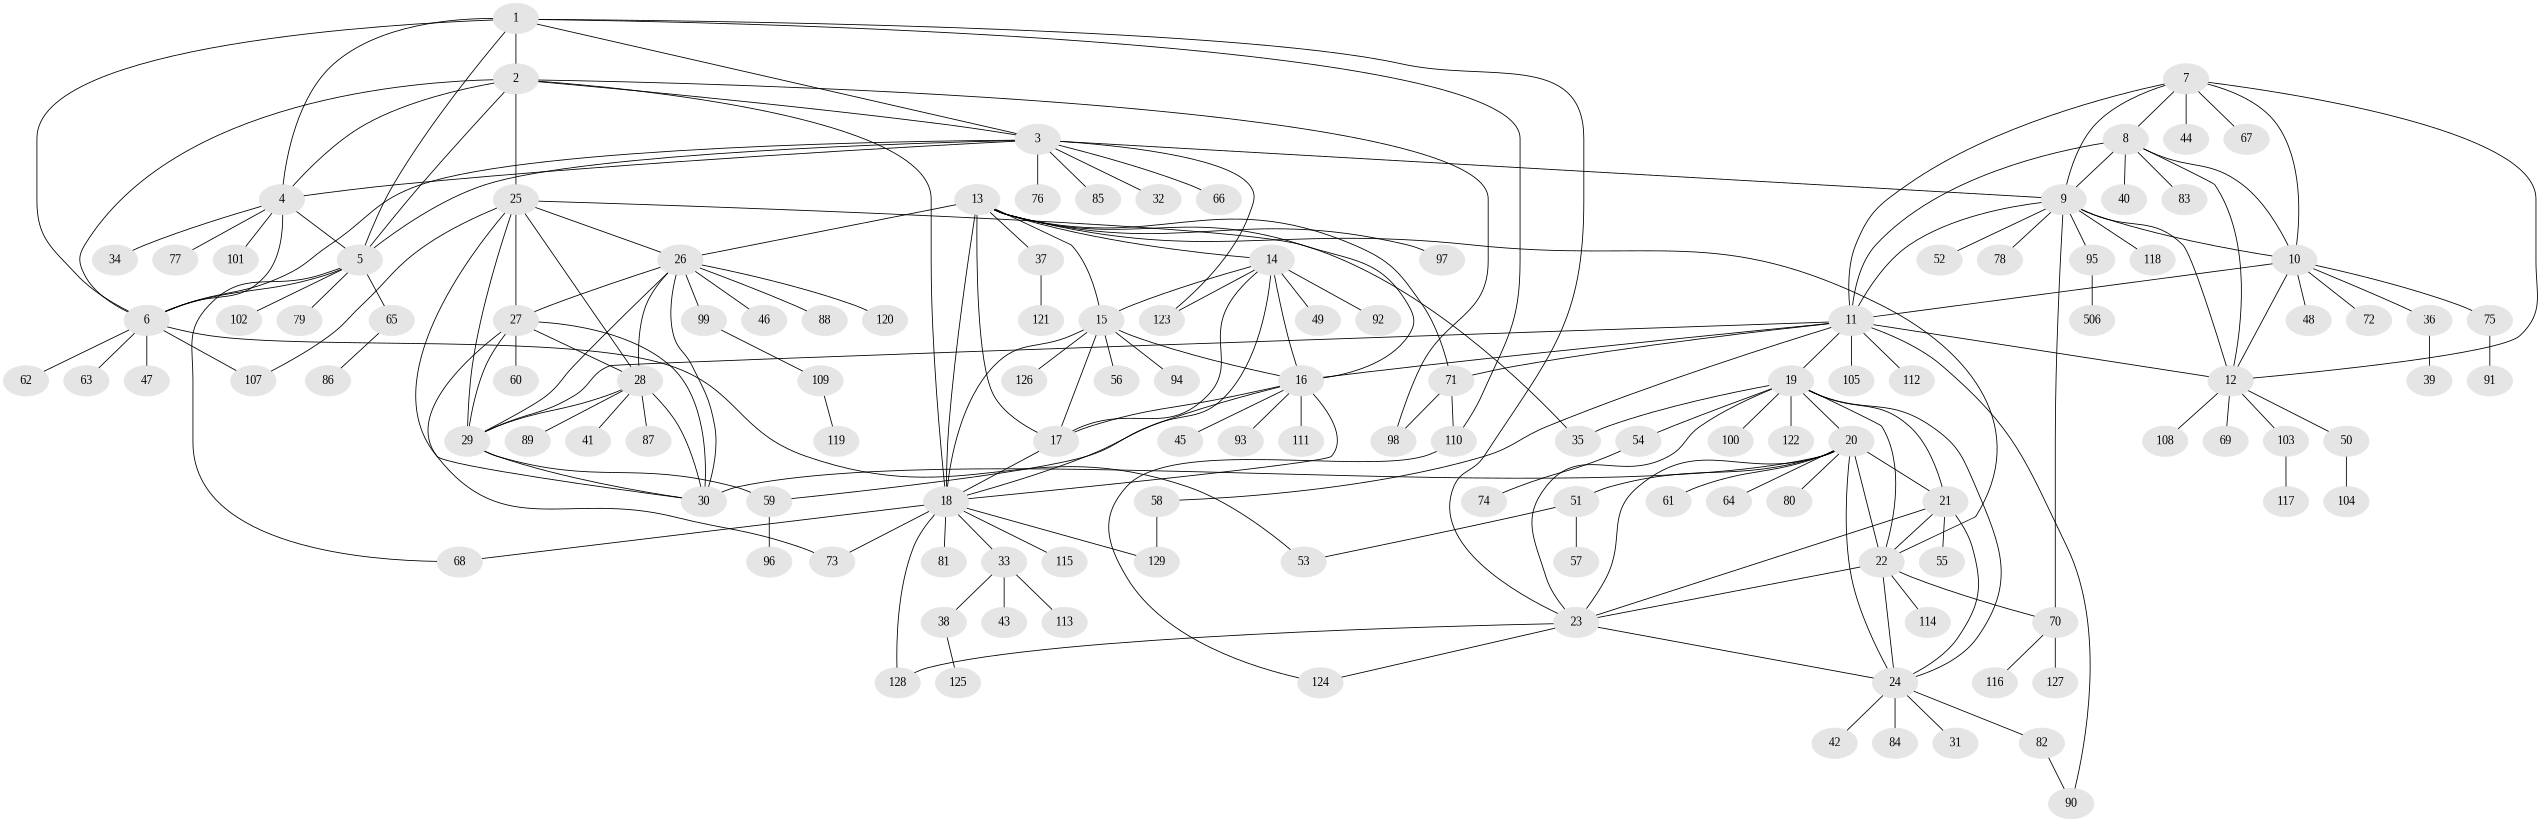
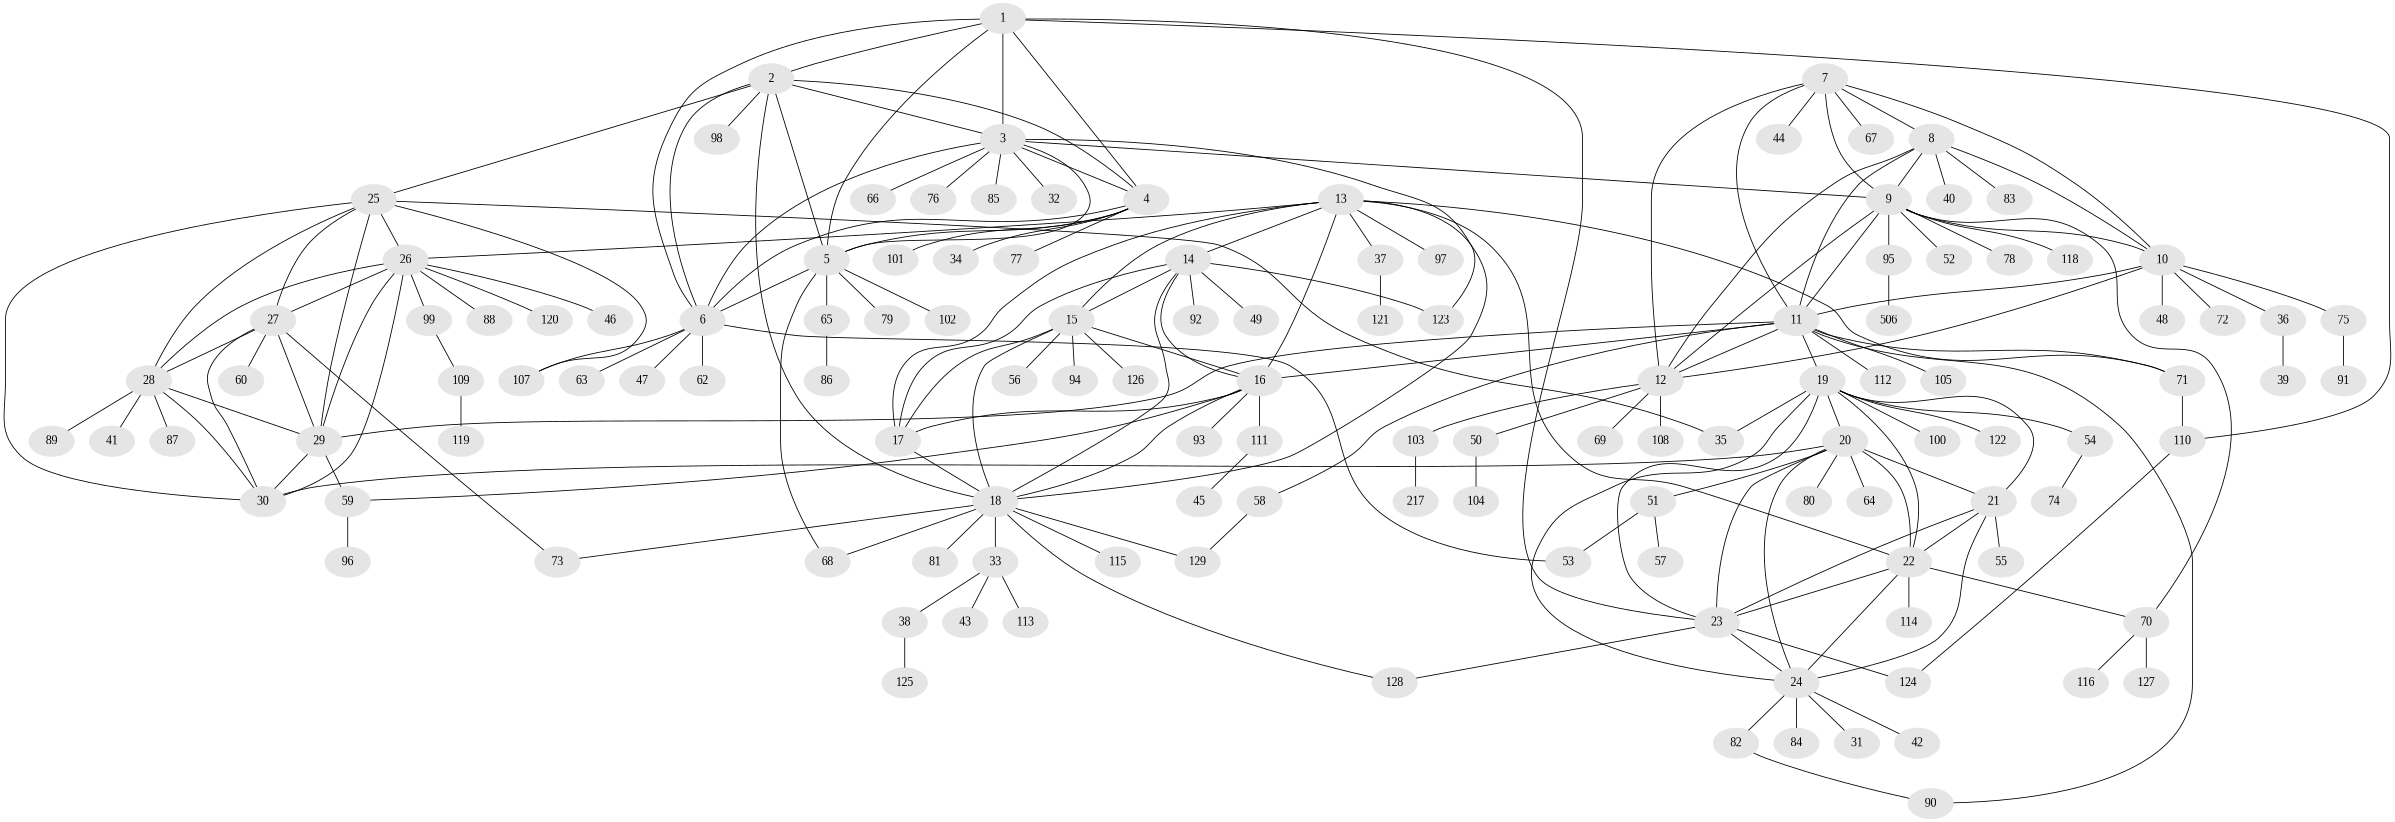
(1241, 411) -> (1223, 477)
(1422, 411) -> none
(1669, 502) -> none
(2286, 502) -> (1416, 502)
